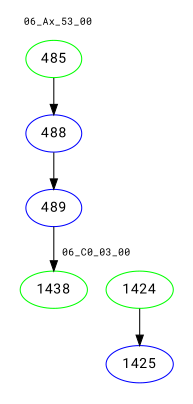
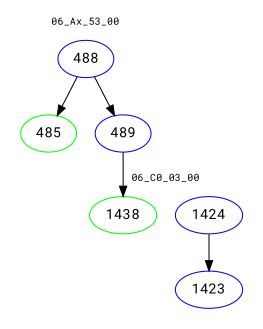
(54, 91) -> (70, 92)
(140, 290) -> (209, 215)
(140, 364) -> (209, 290)
